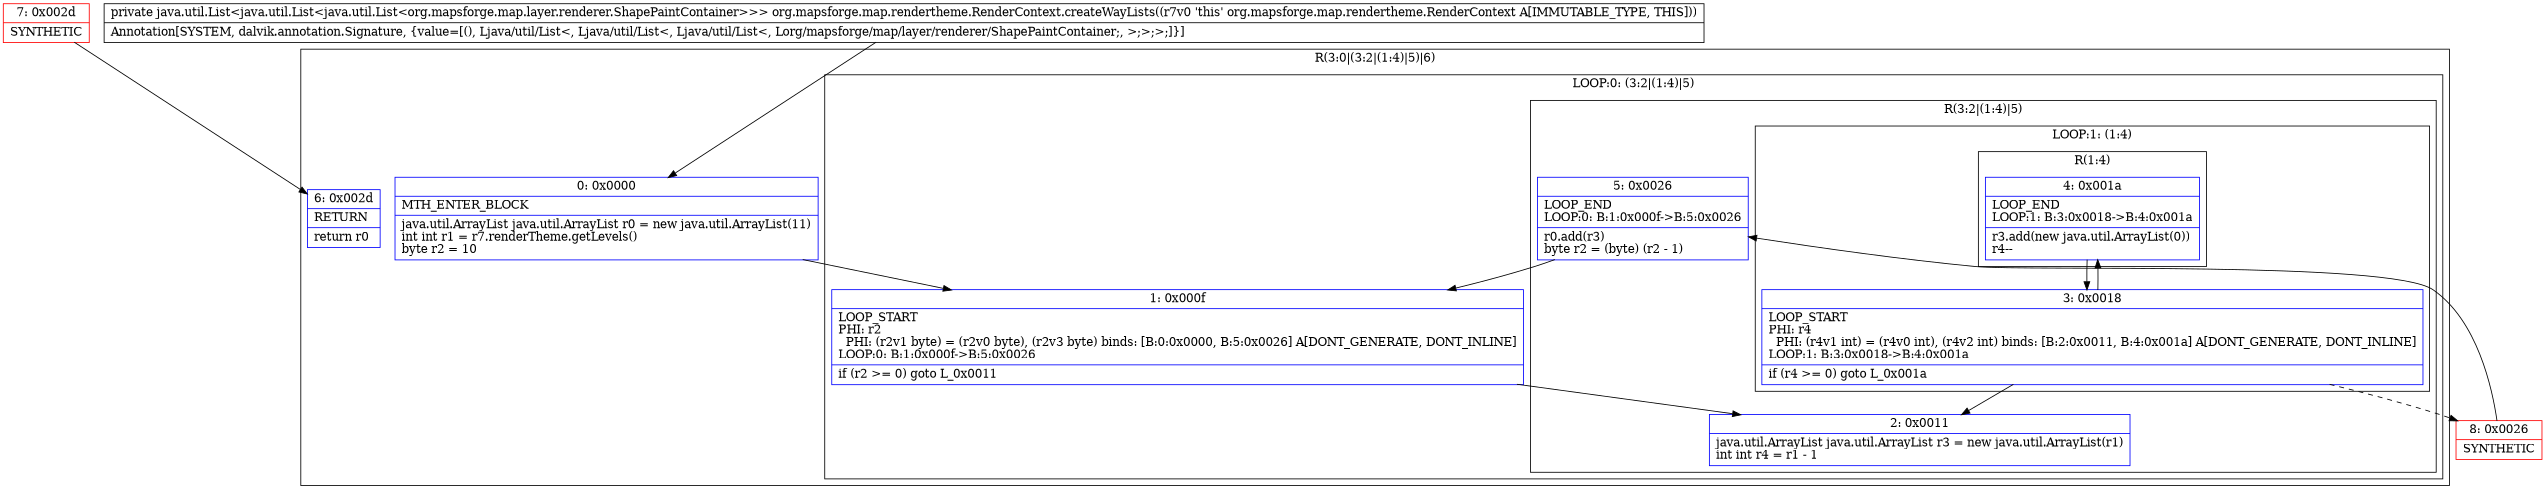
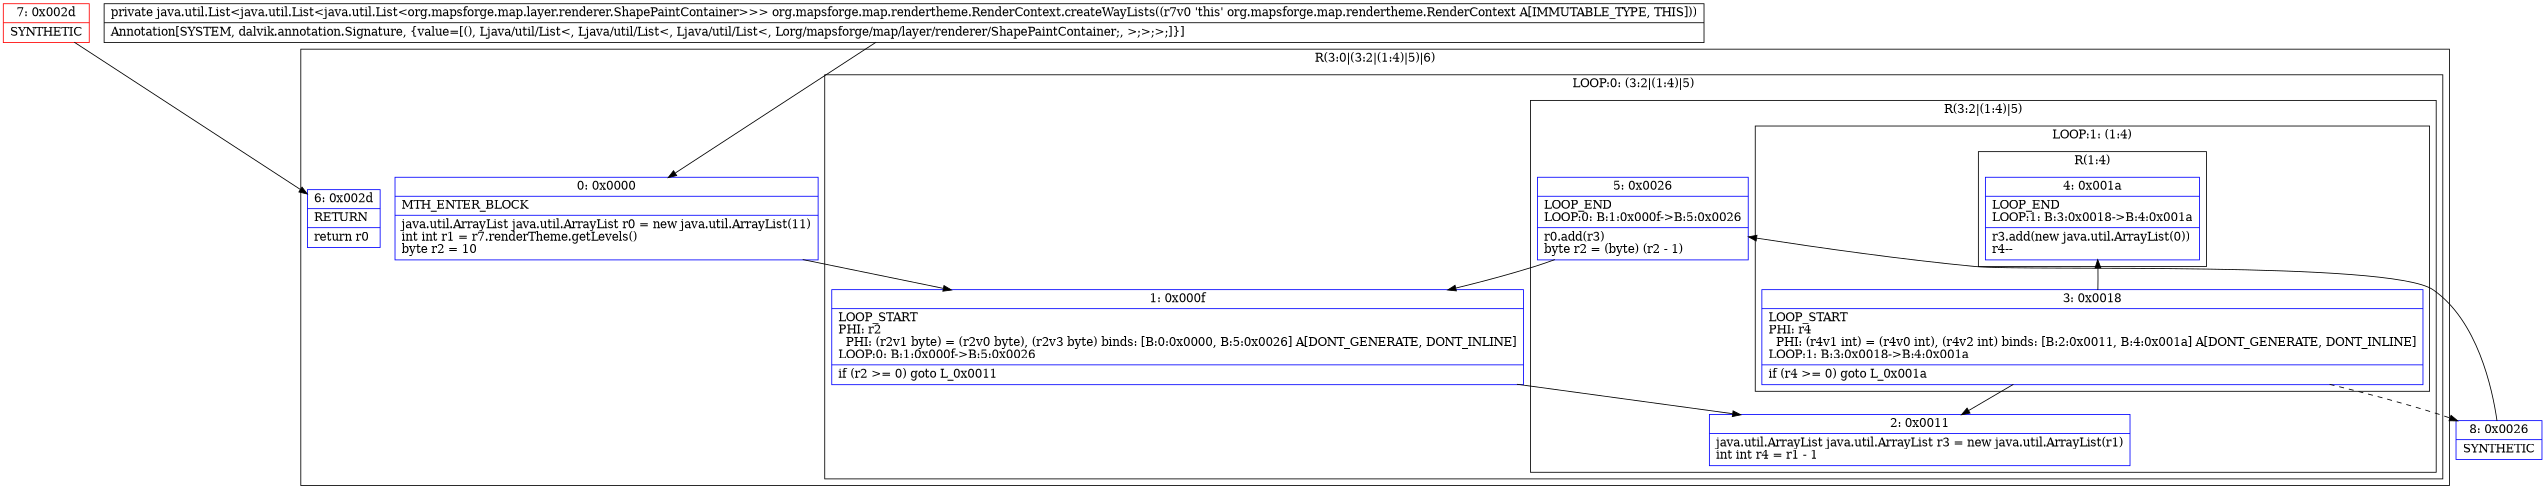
(2087, 273) -> none
(2499, 440) -> (2499, 440)
